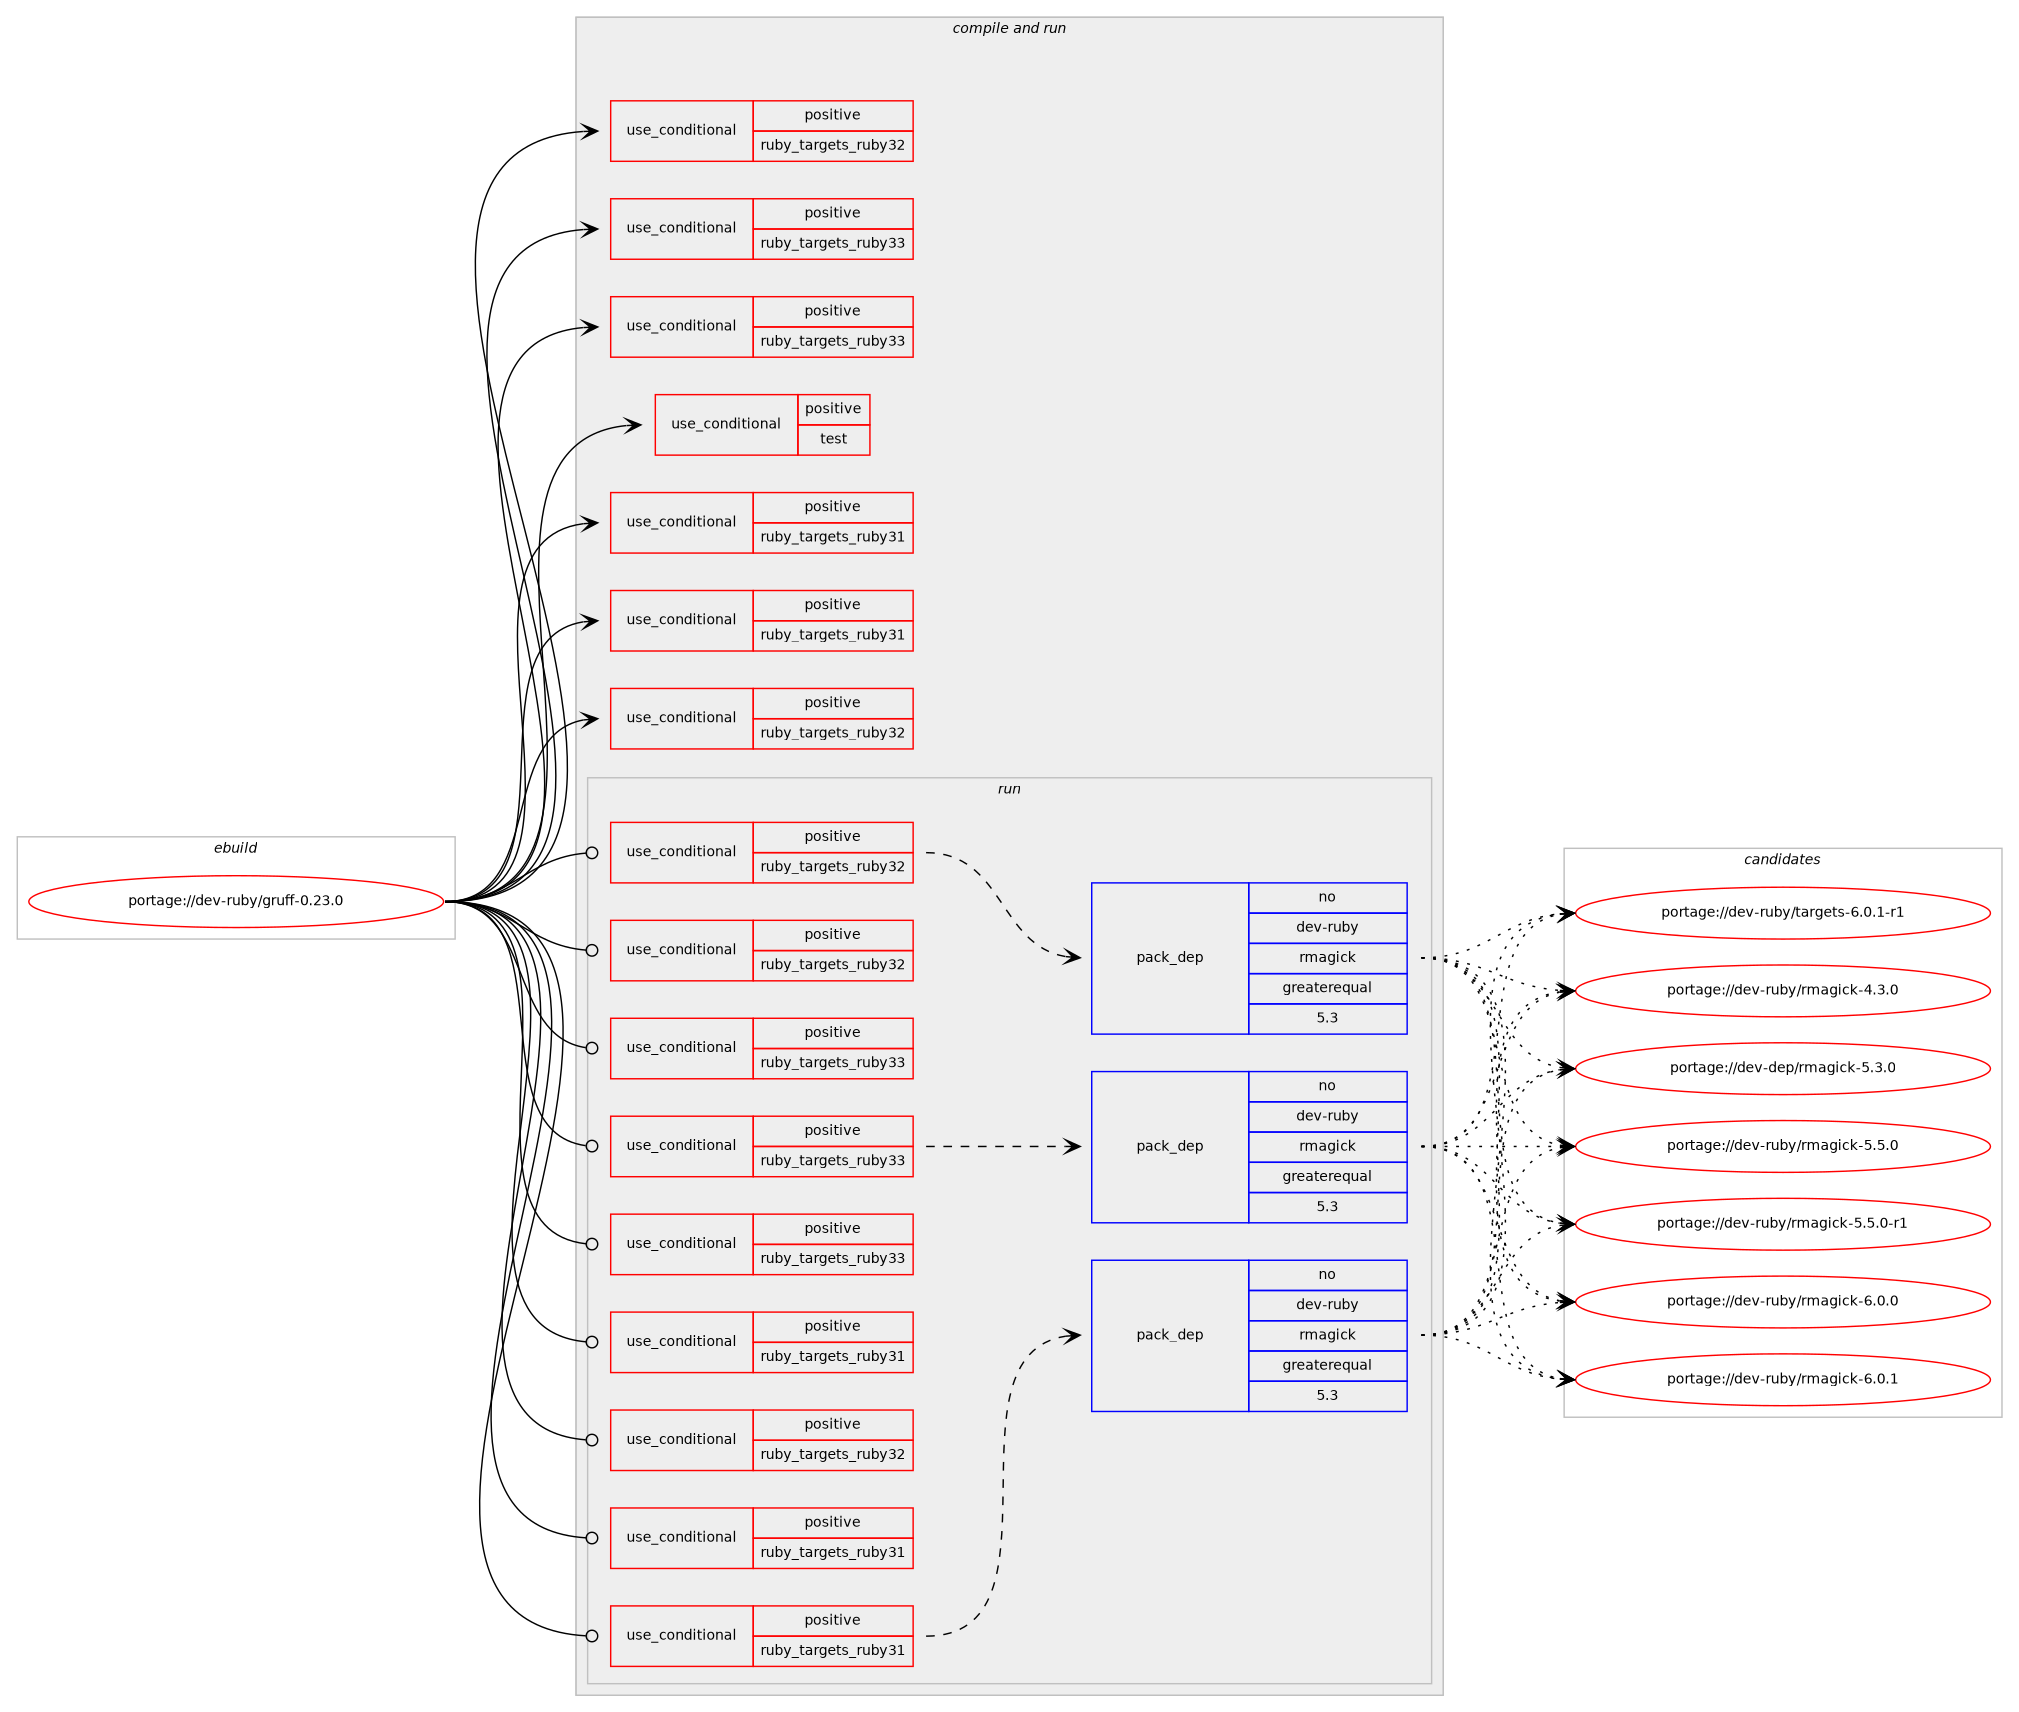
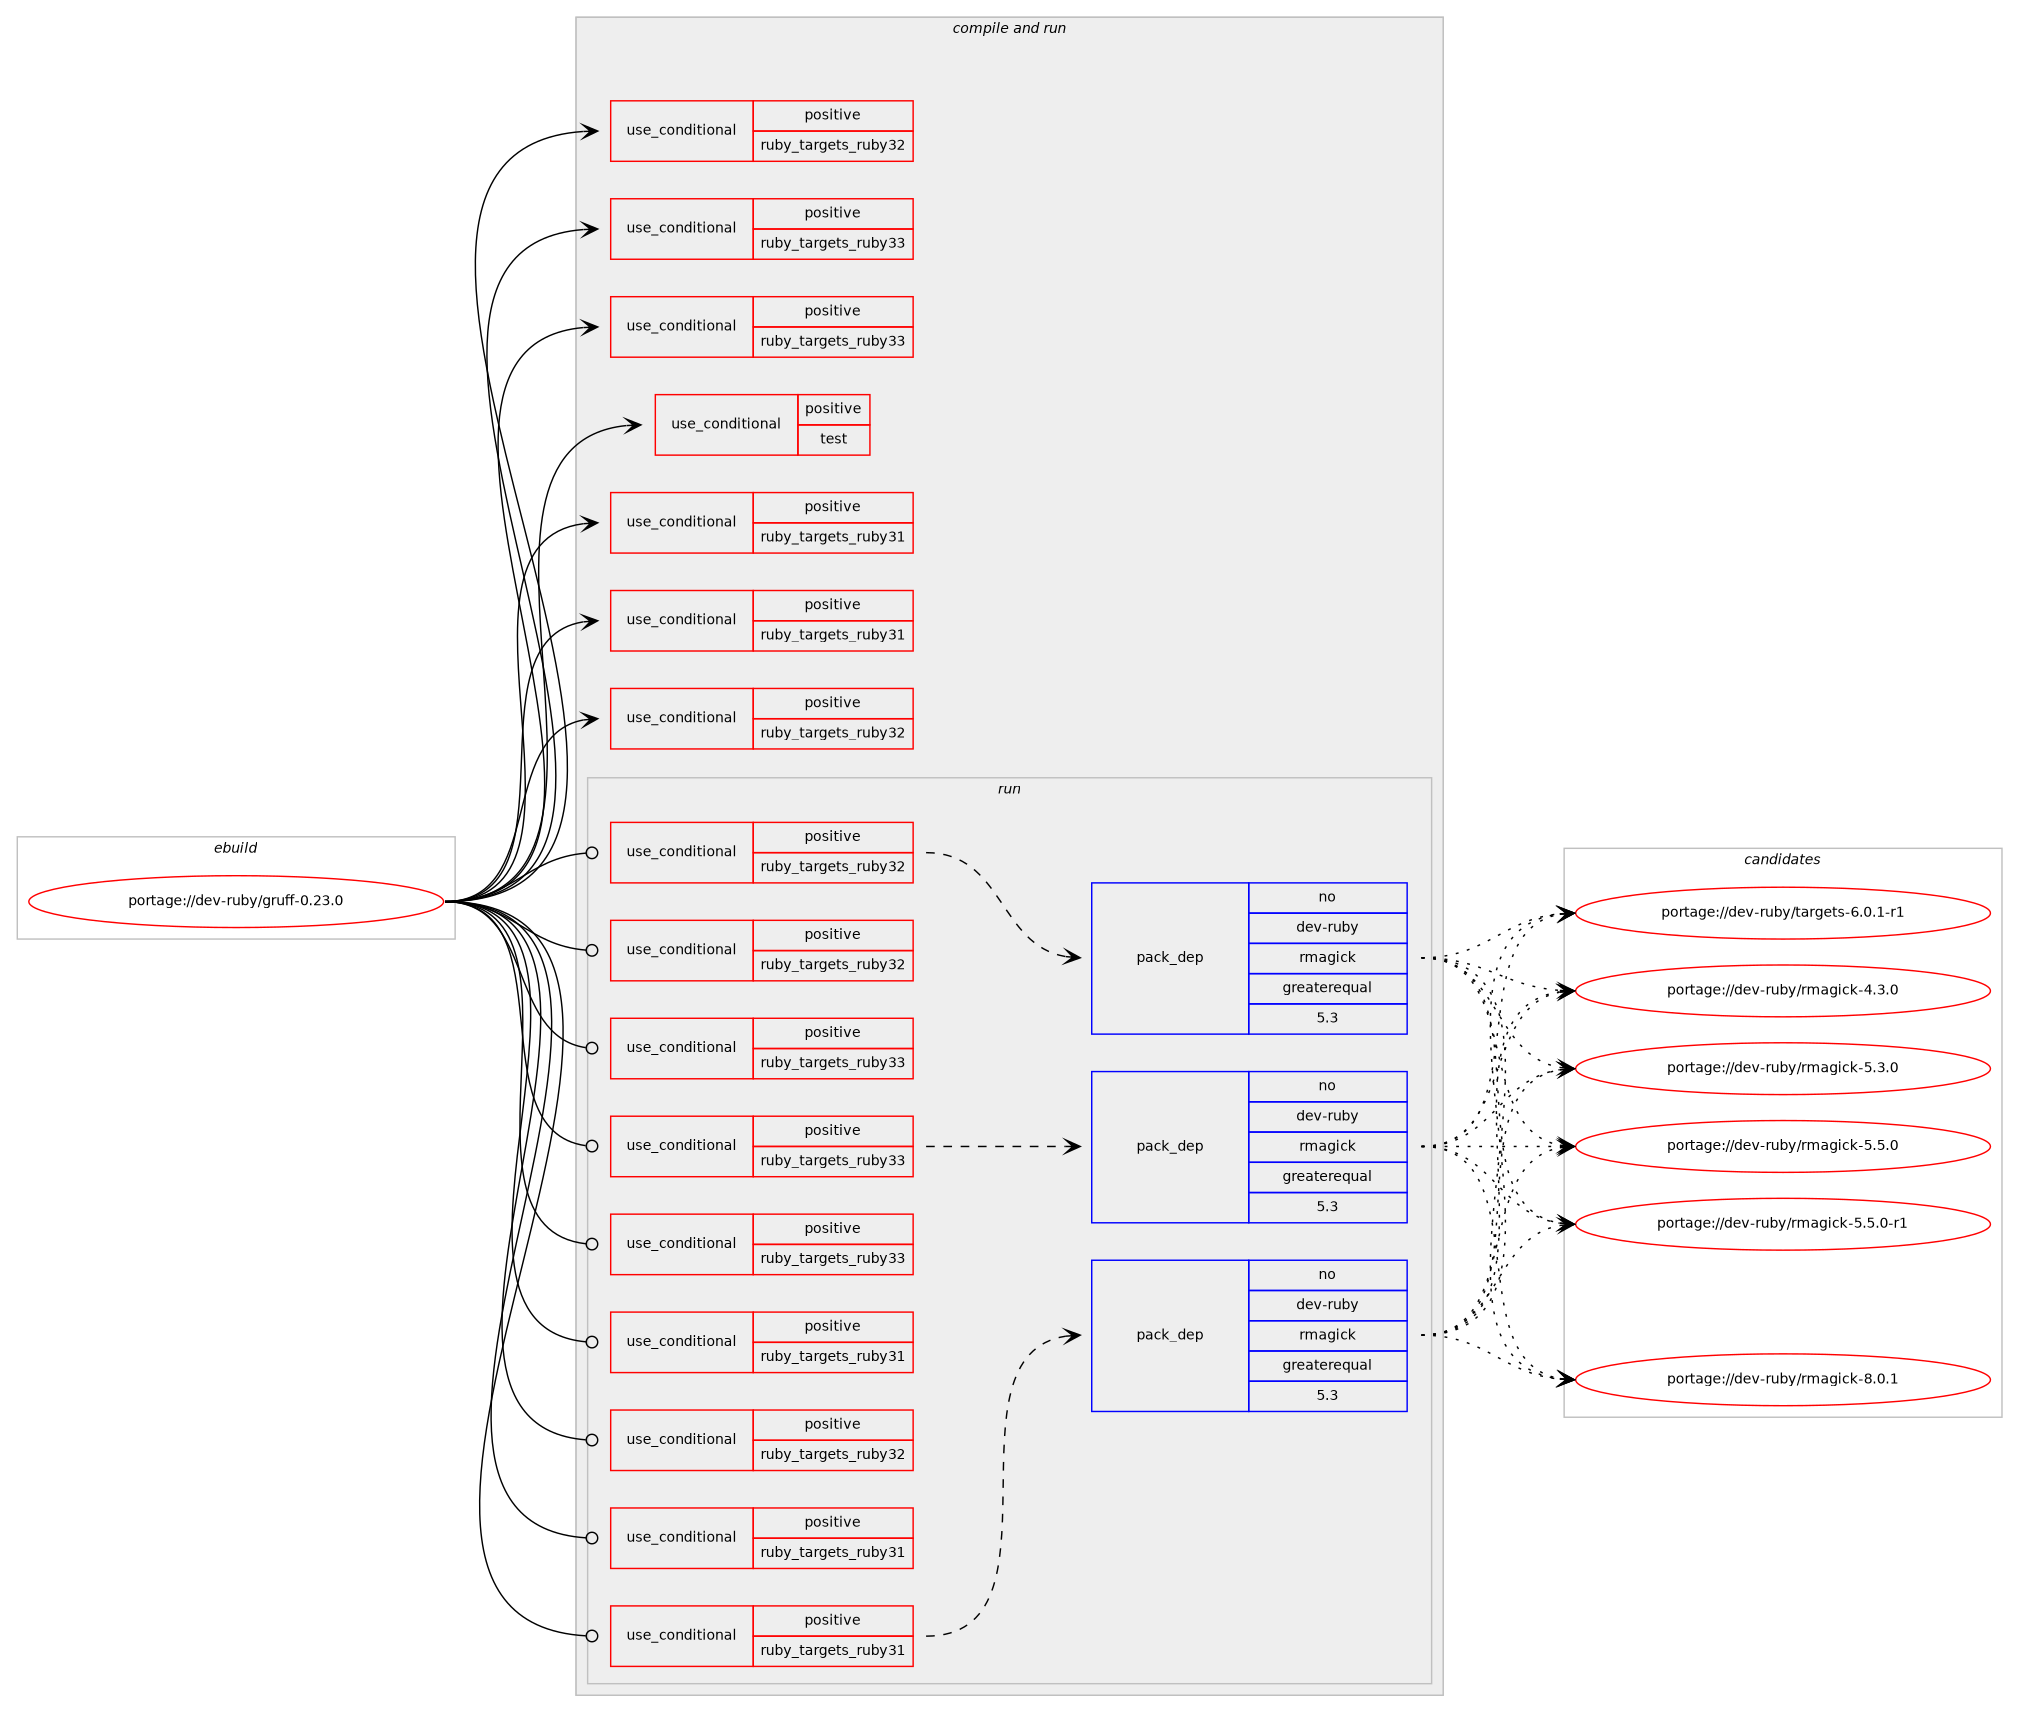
(1783, 1069) -> (1783, 1069)
(1783, 1302) -> none
(1783, 1380) -> (1783, 1380)
